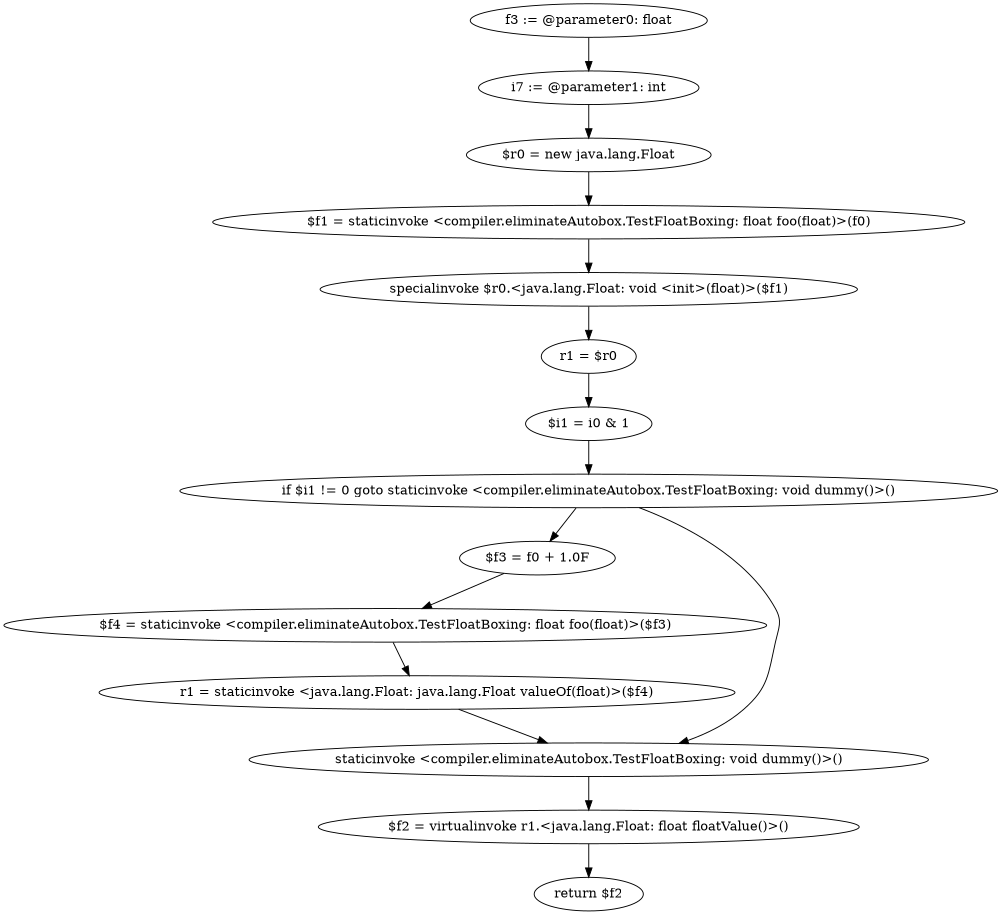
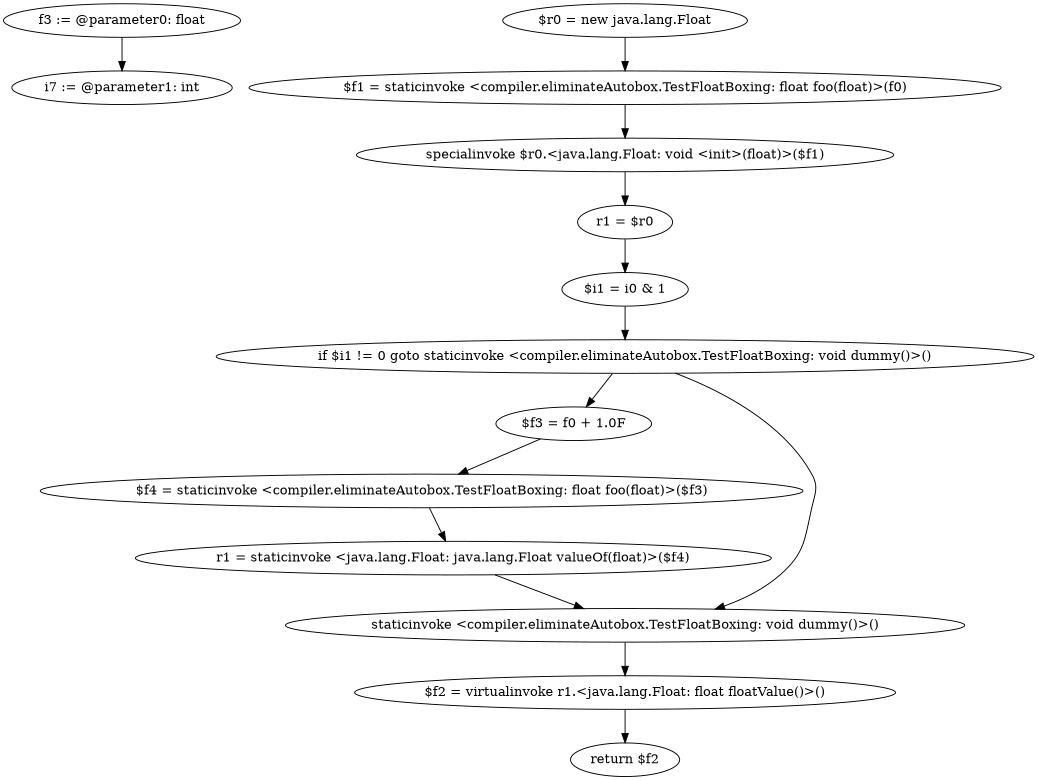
(589, 117) -> none
